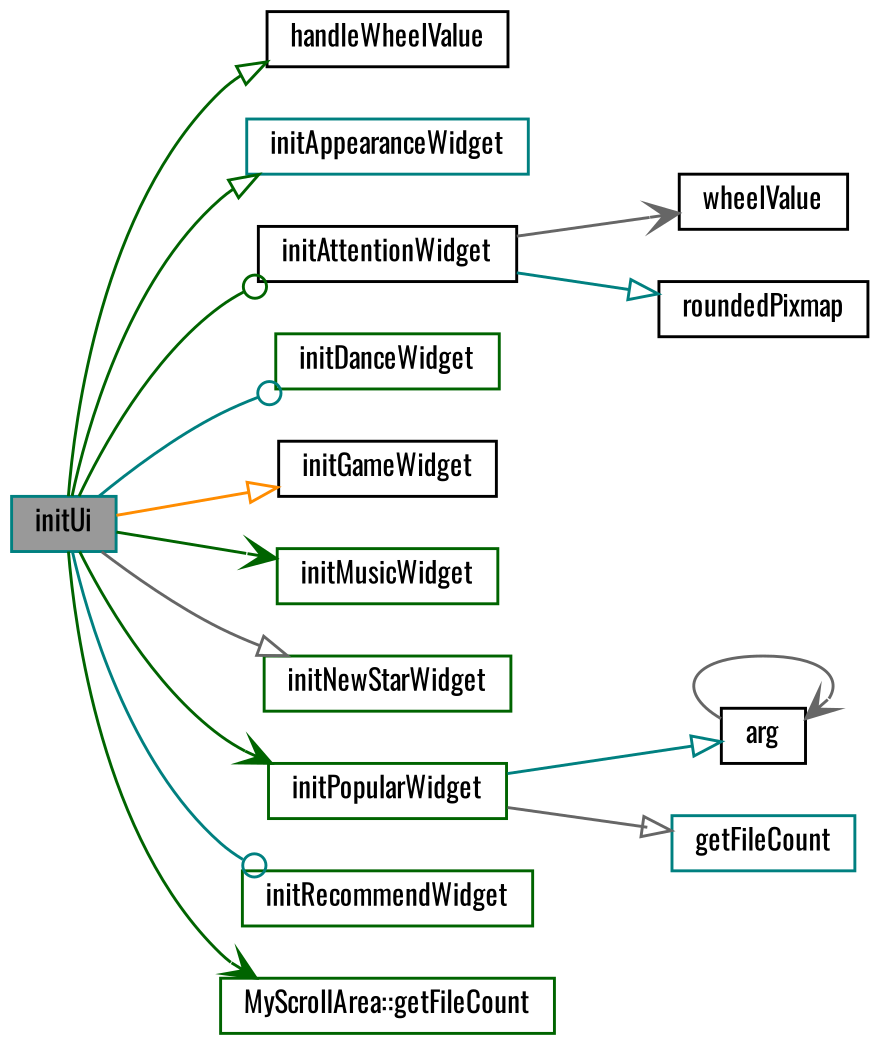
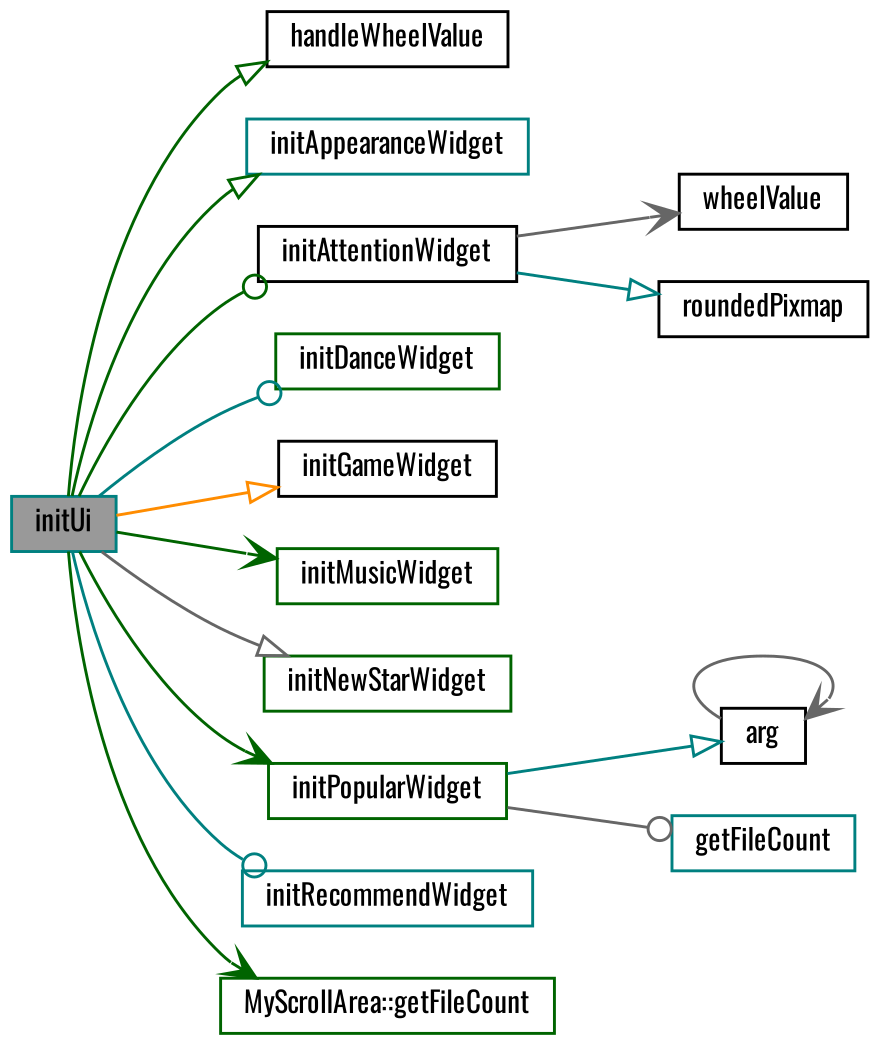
(577, 817) -> (577, 817)
(388, 898) -> (388, 898)
